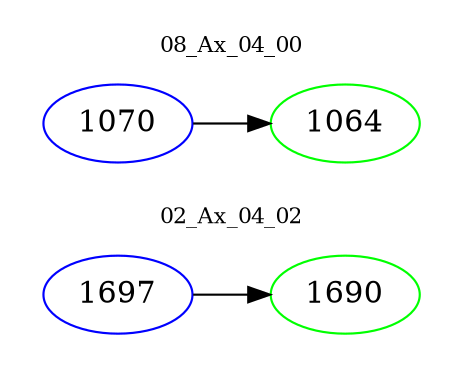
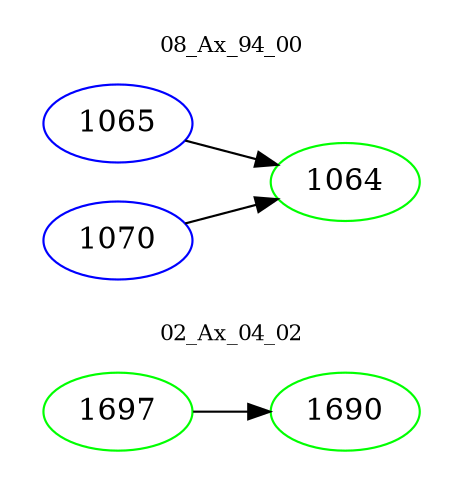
(232, 47) -> (232, 47)
none -> (118, 123)
(118, 295) -> (118, 412)
